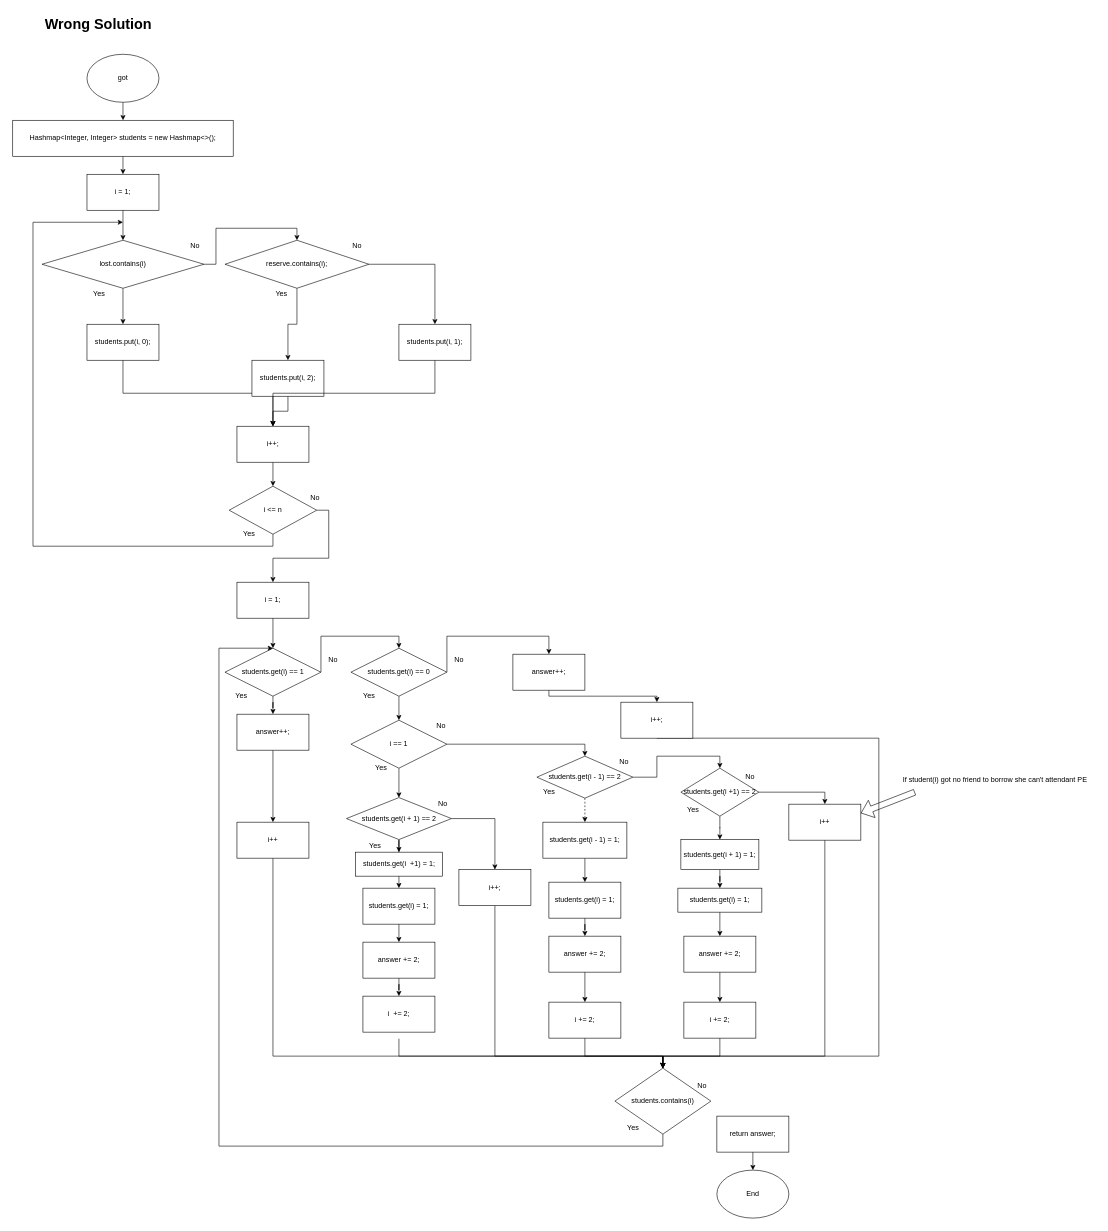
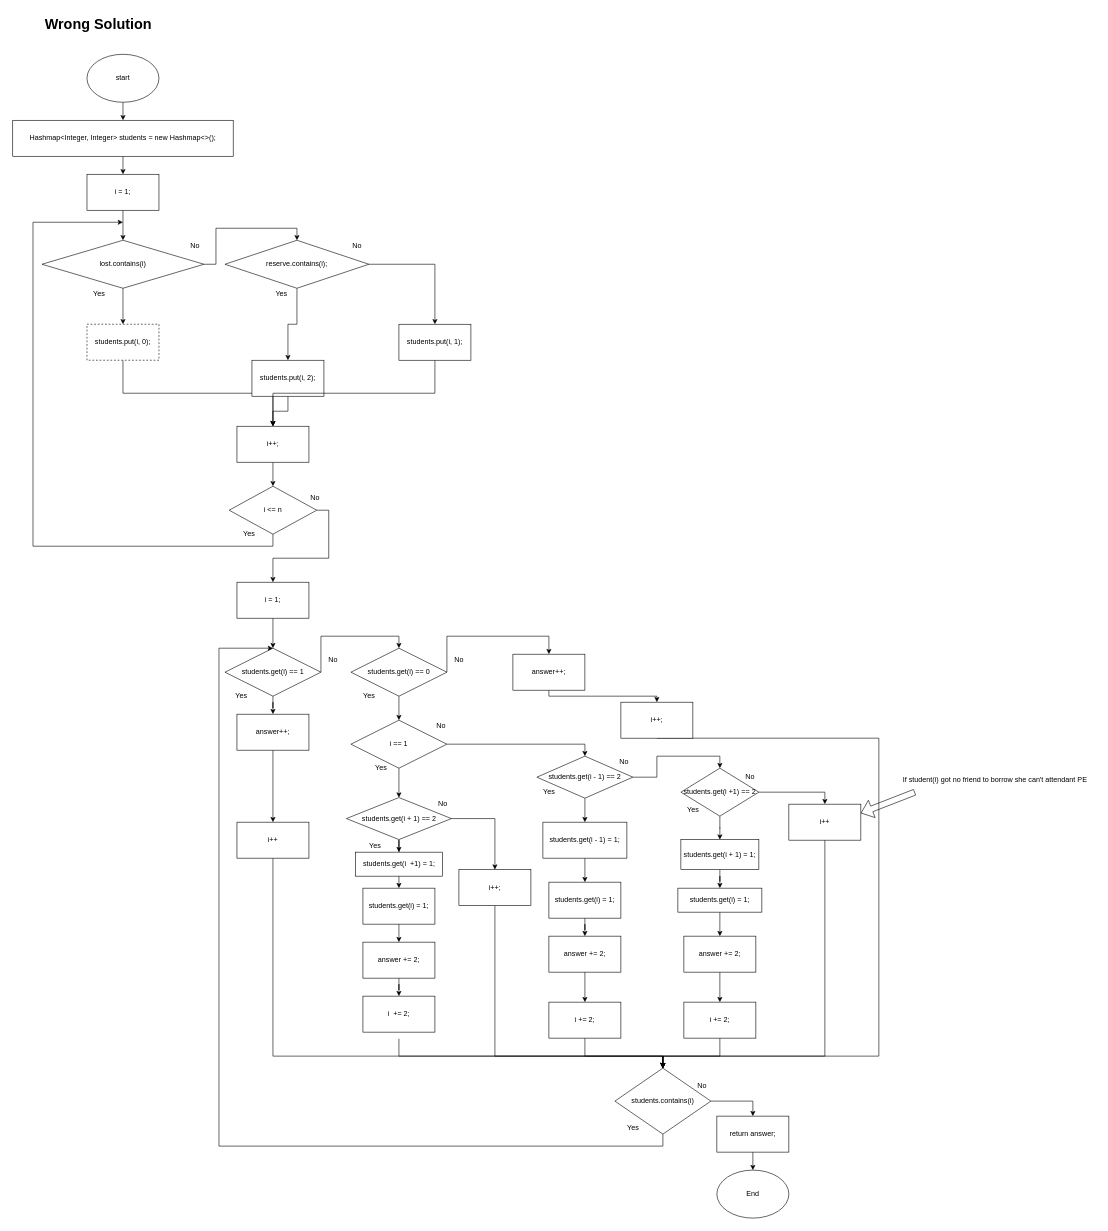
(123, 78) -> (123, 78)
(123, 342) -> (123, 342)
(585, 807) -> (585, 807)
none -> (753, 1103)
